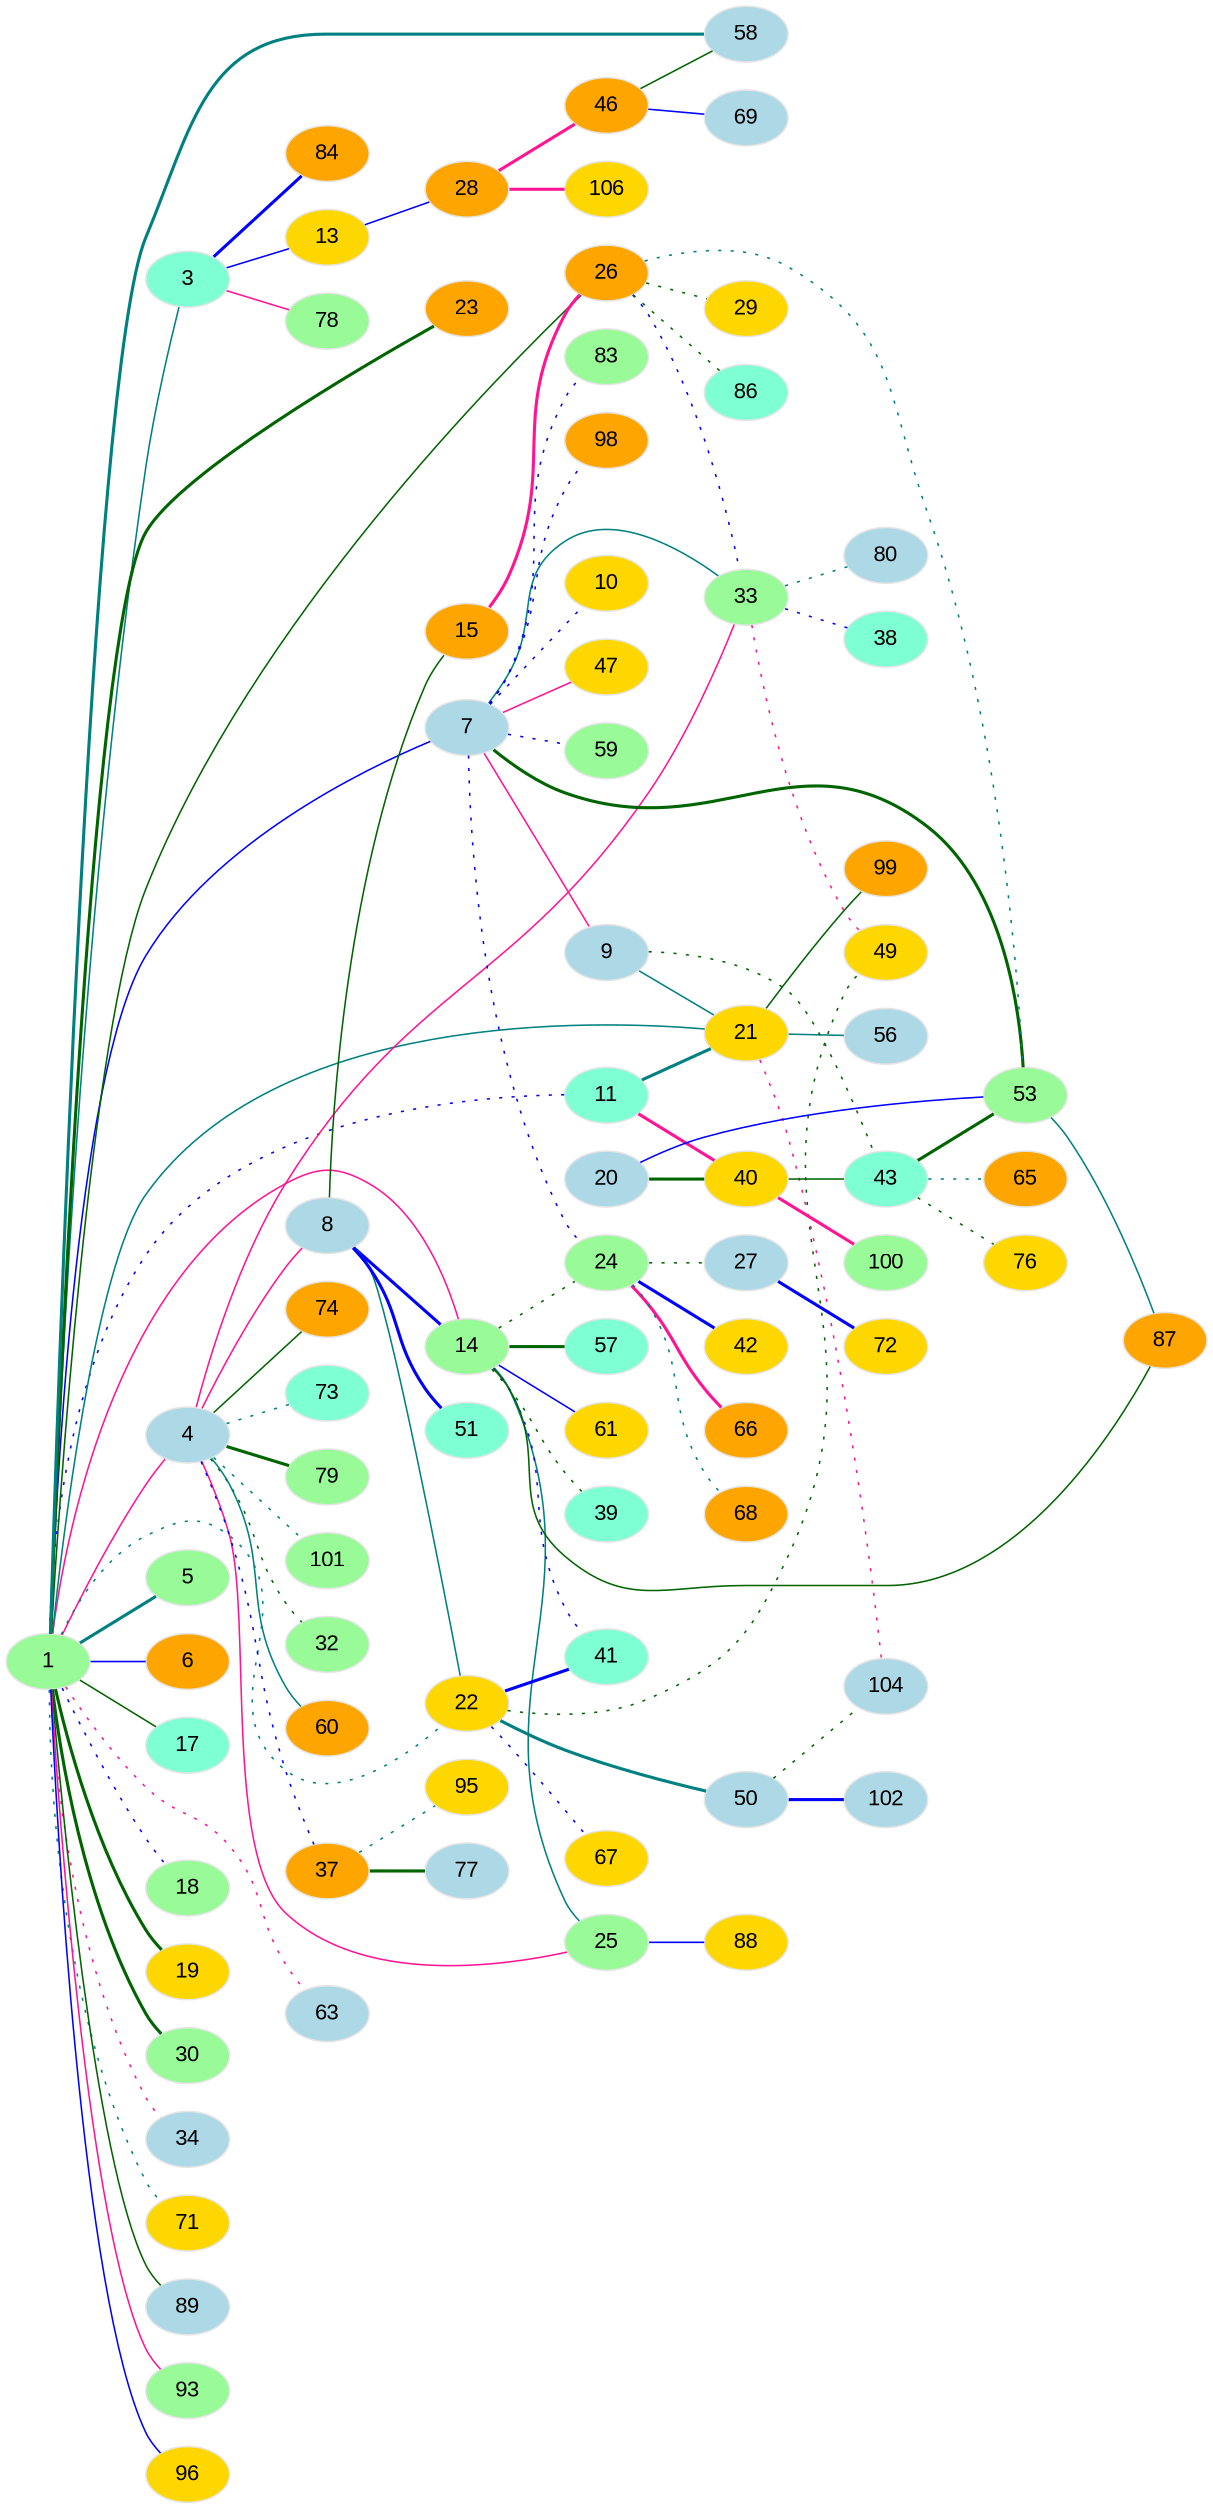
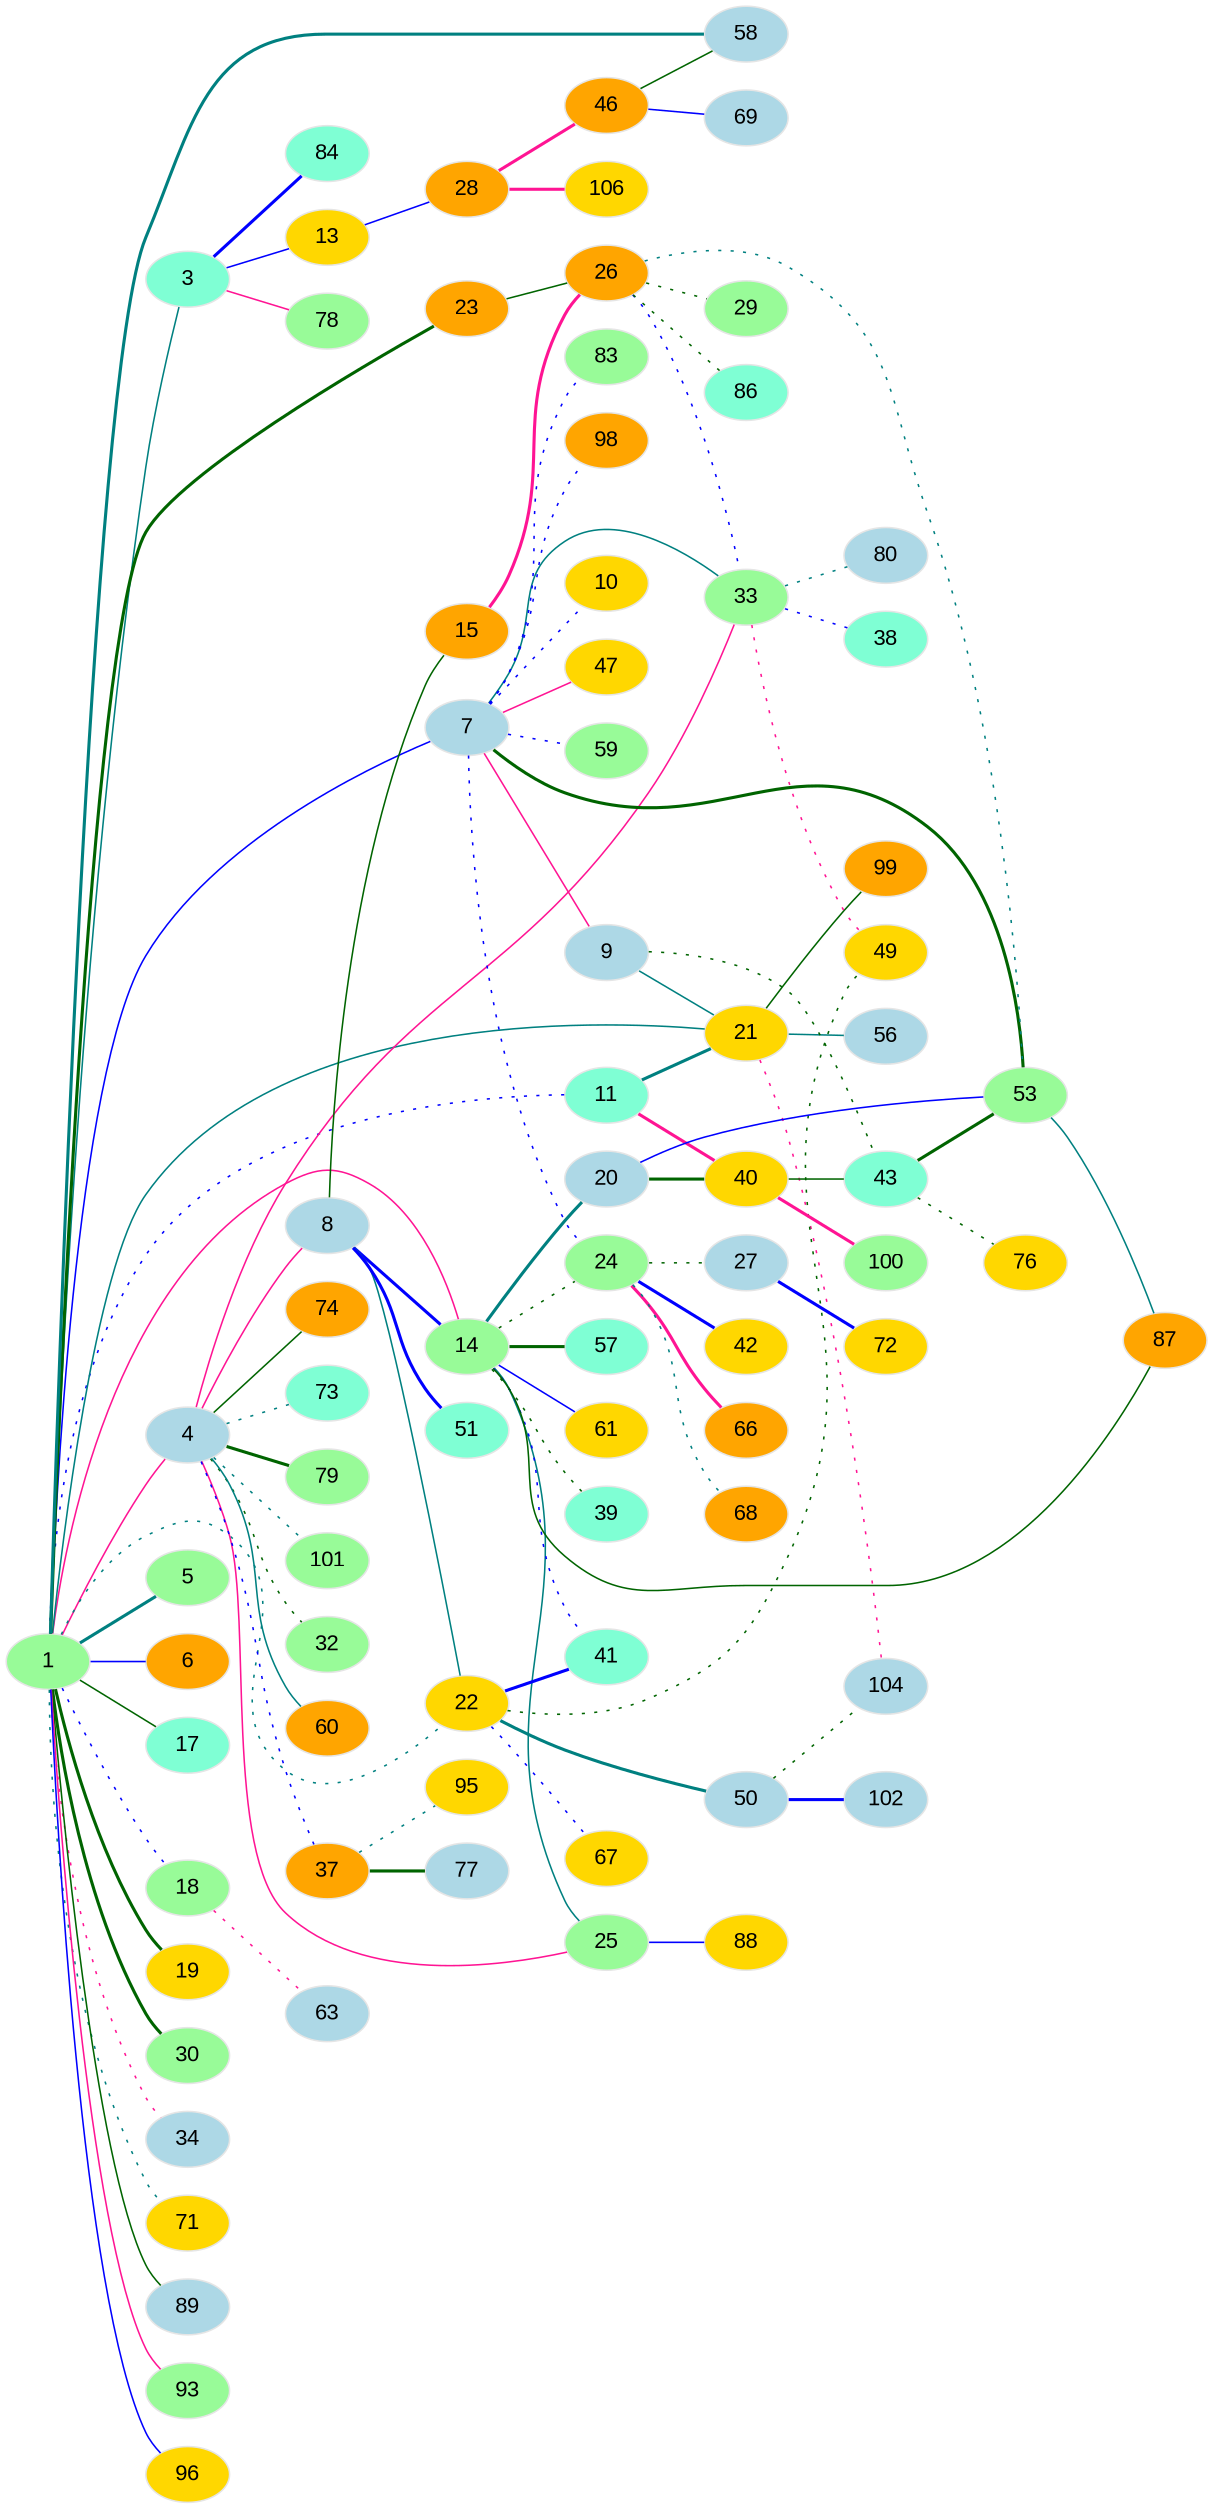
(327, 154) -> (327, 154)
(746, 309) -> (746, 309)
(144, 894) -> (537, 291)
(1025, 1179) -> none
none -> (532, 1260)
(204, 1824) -> (258, 1951)
